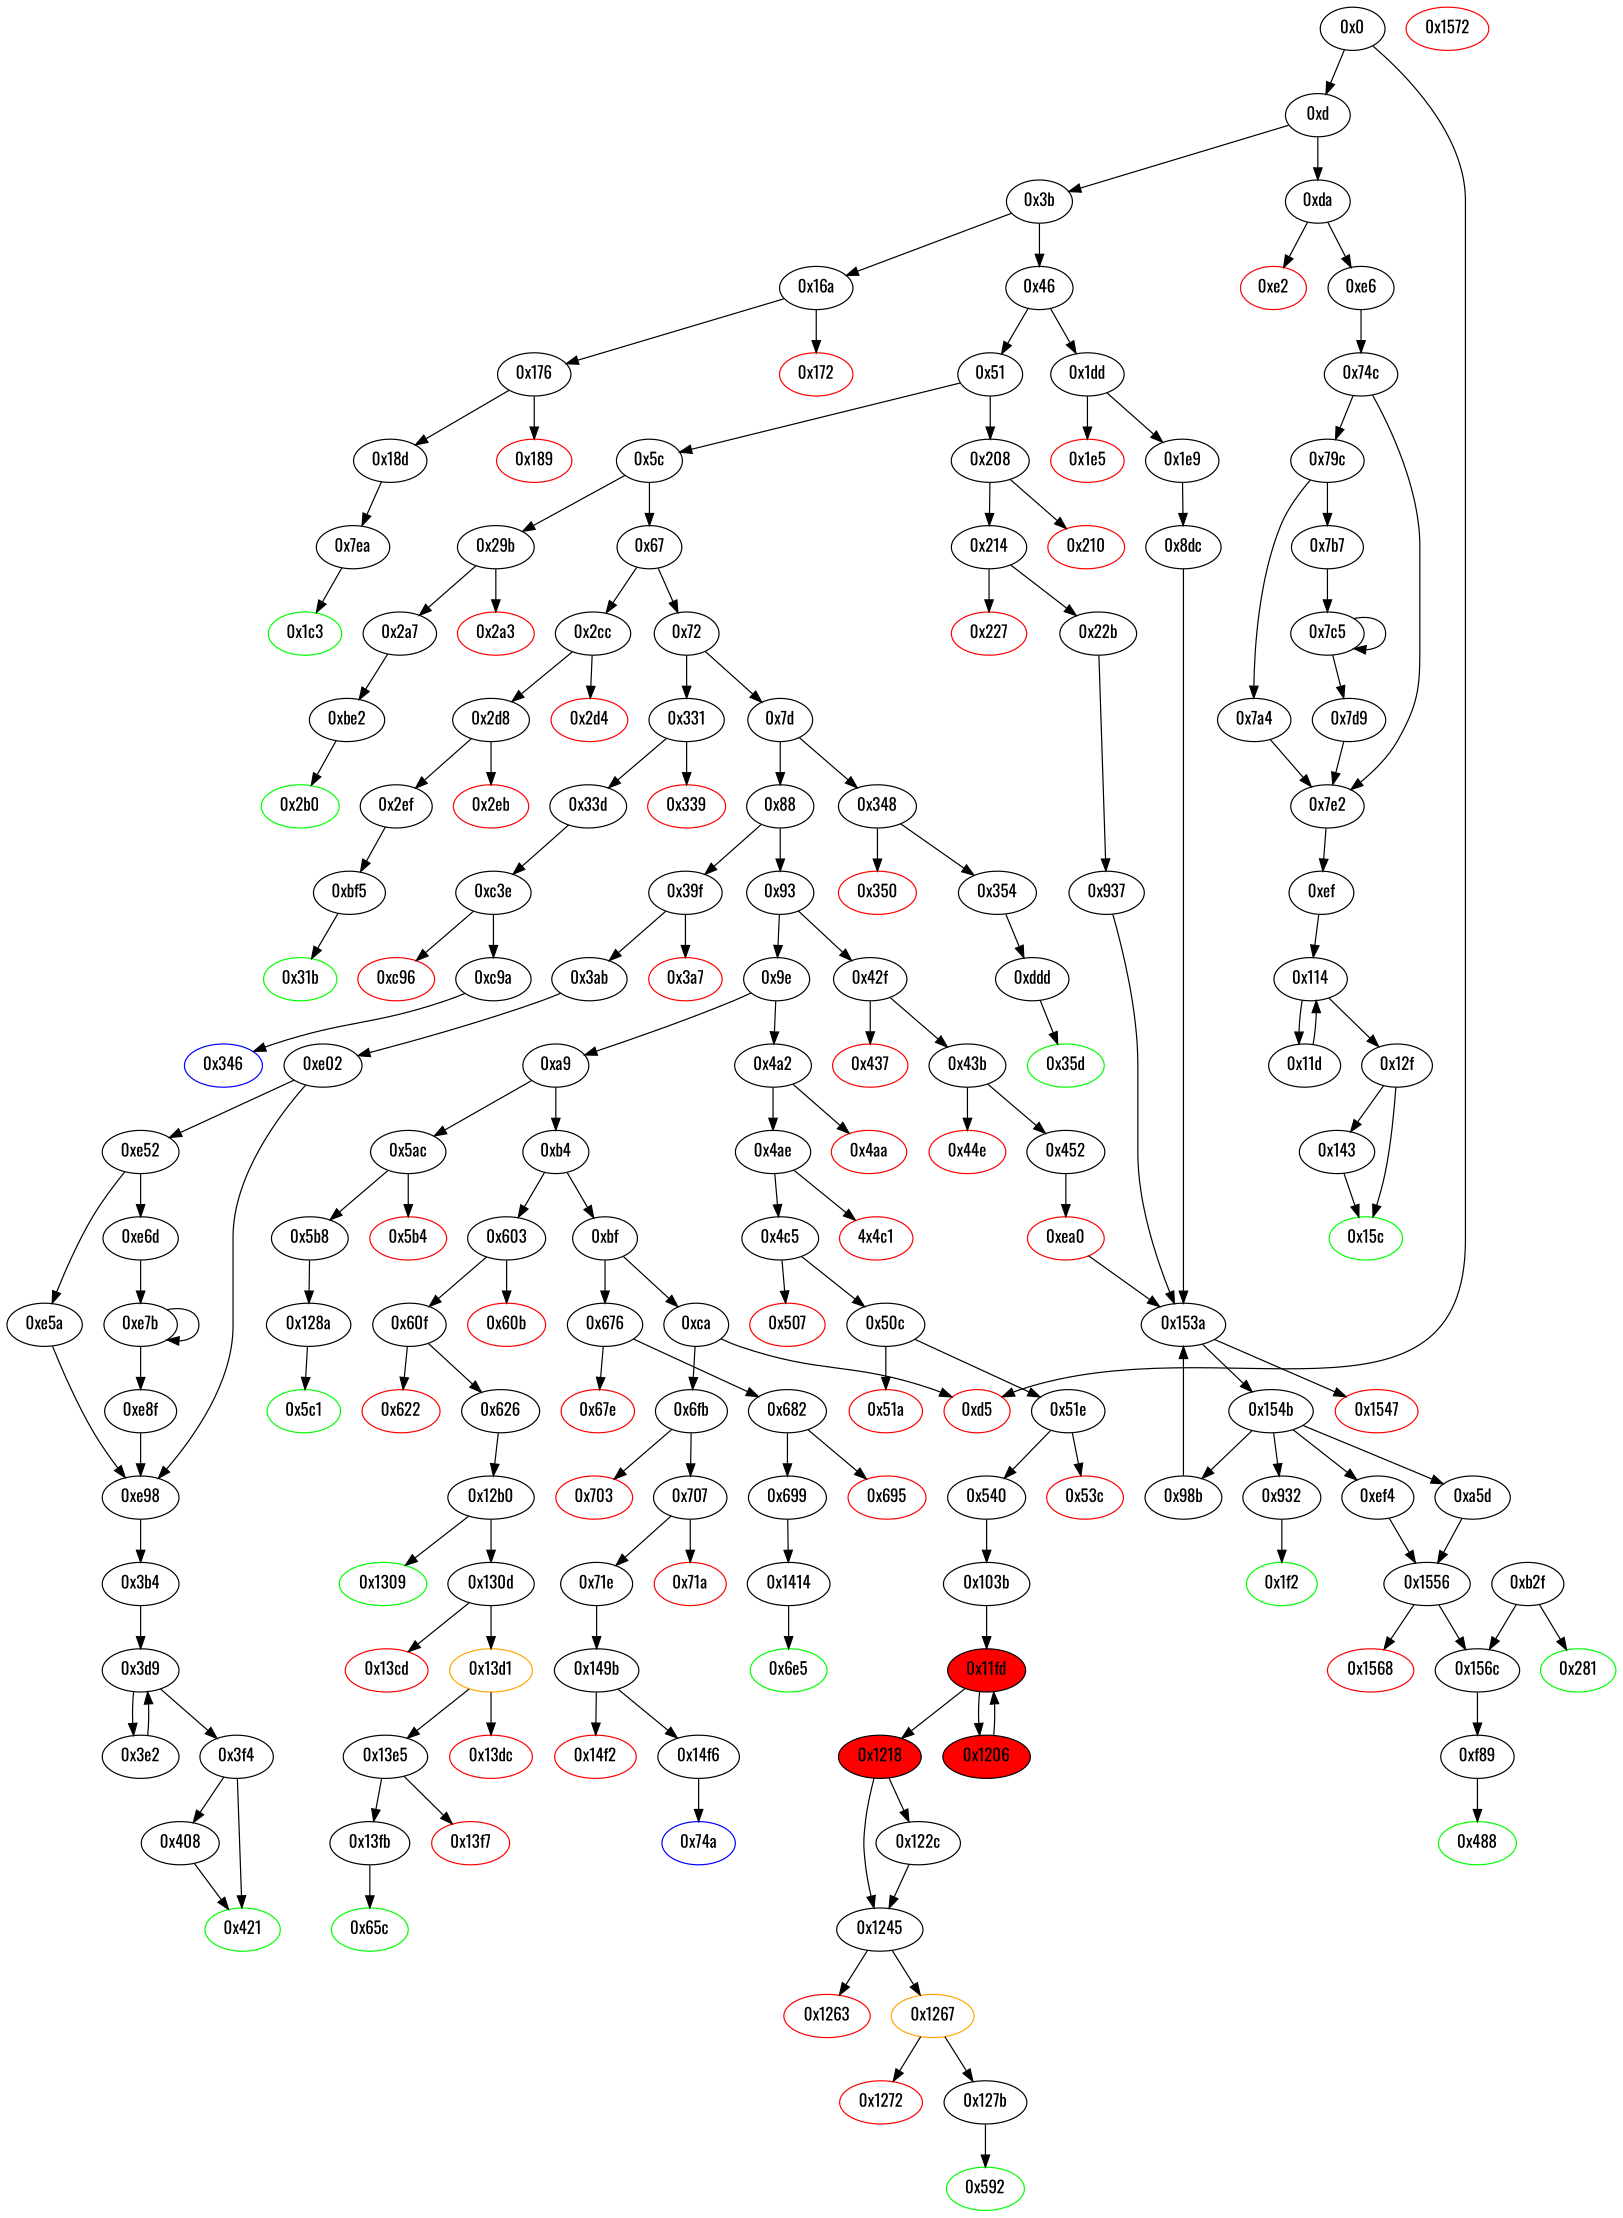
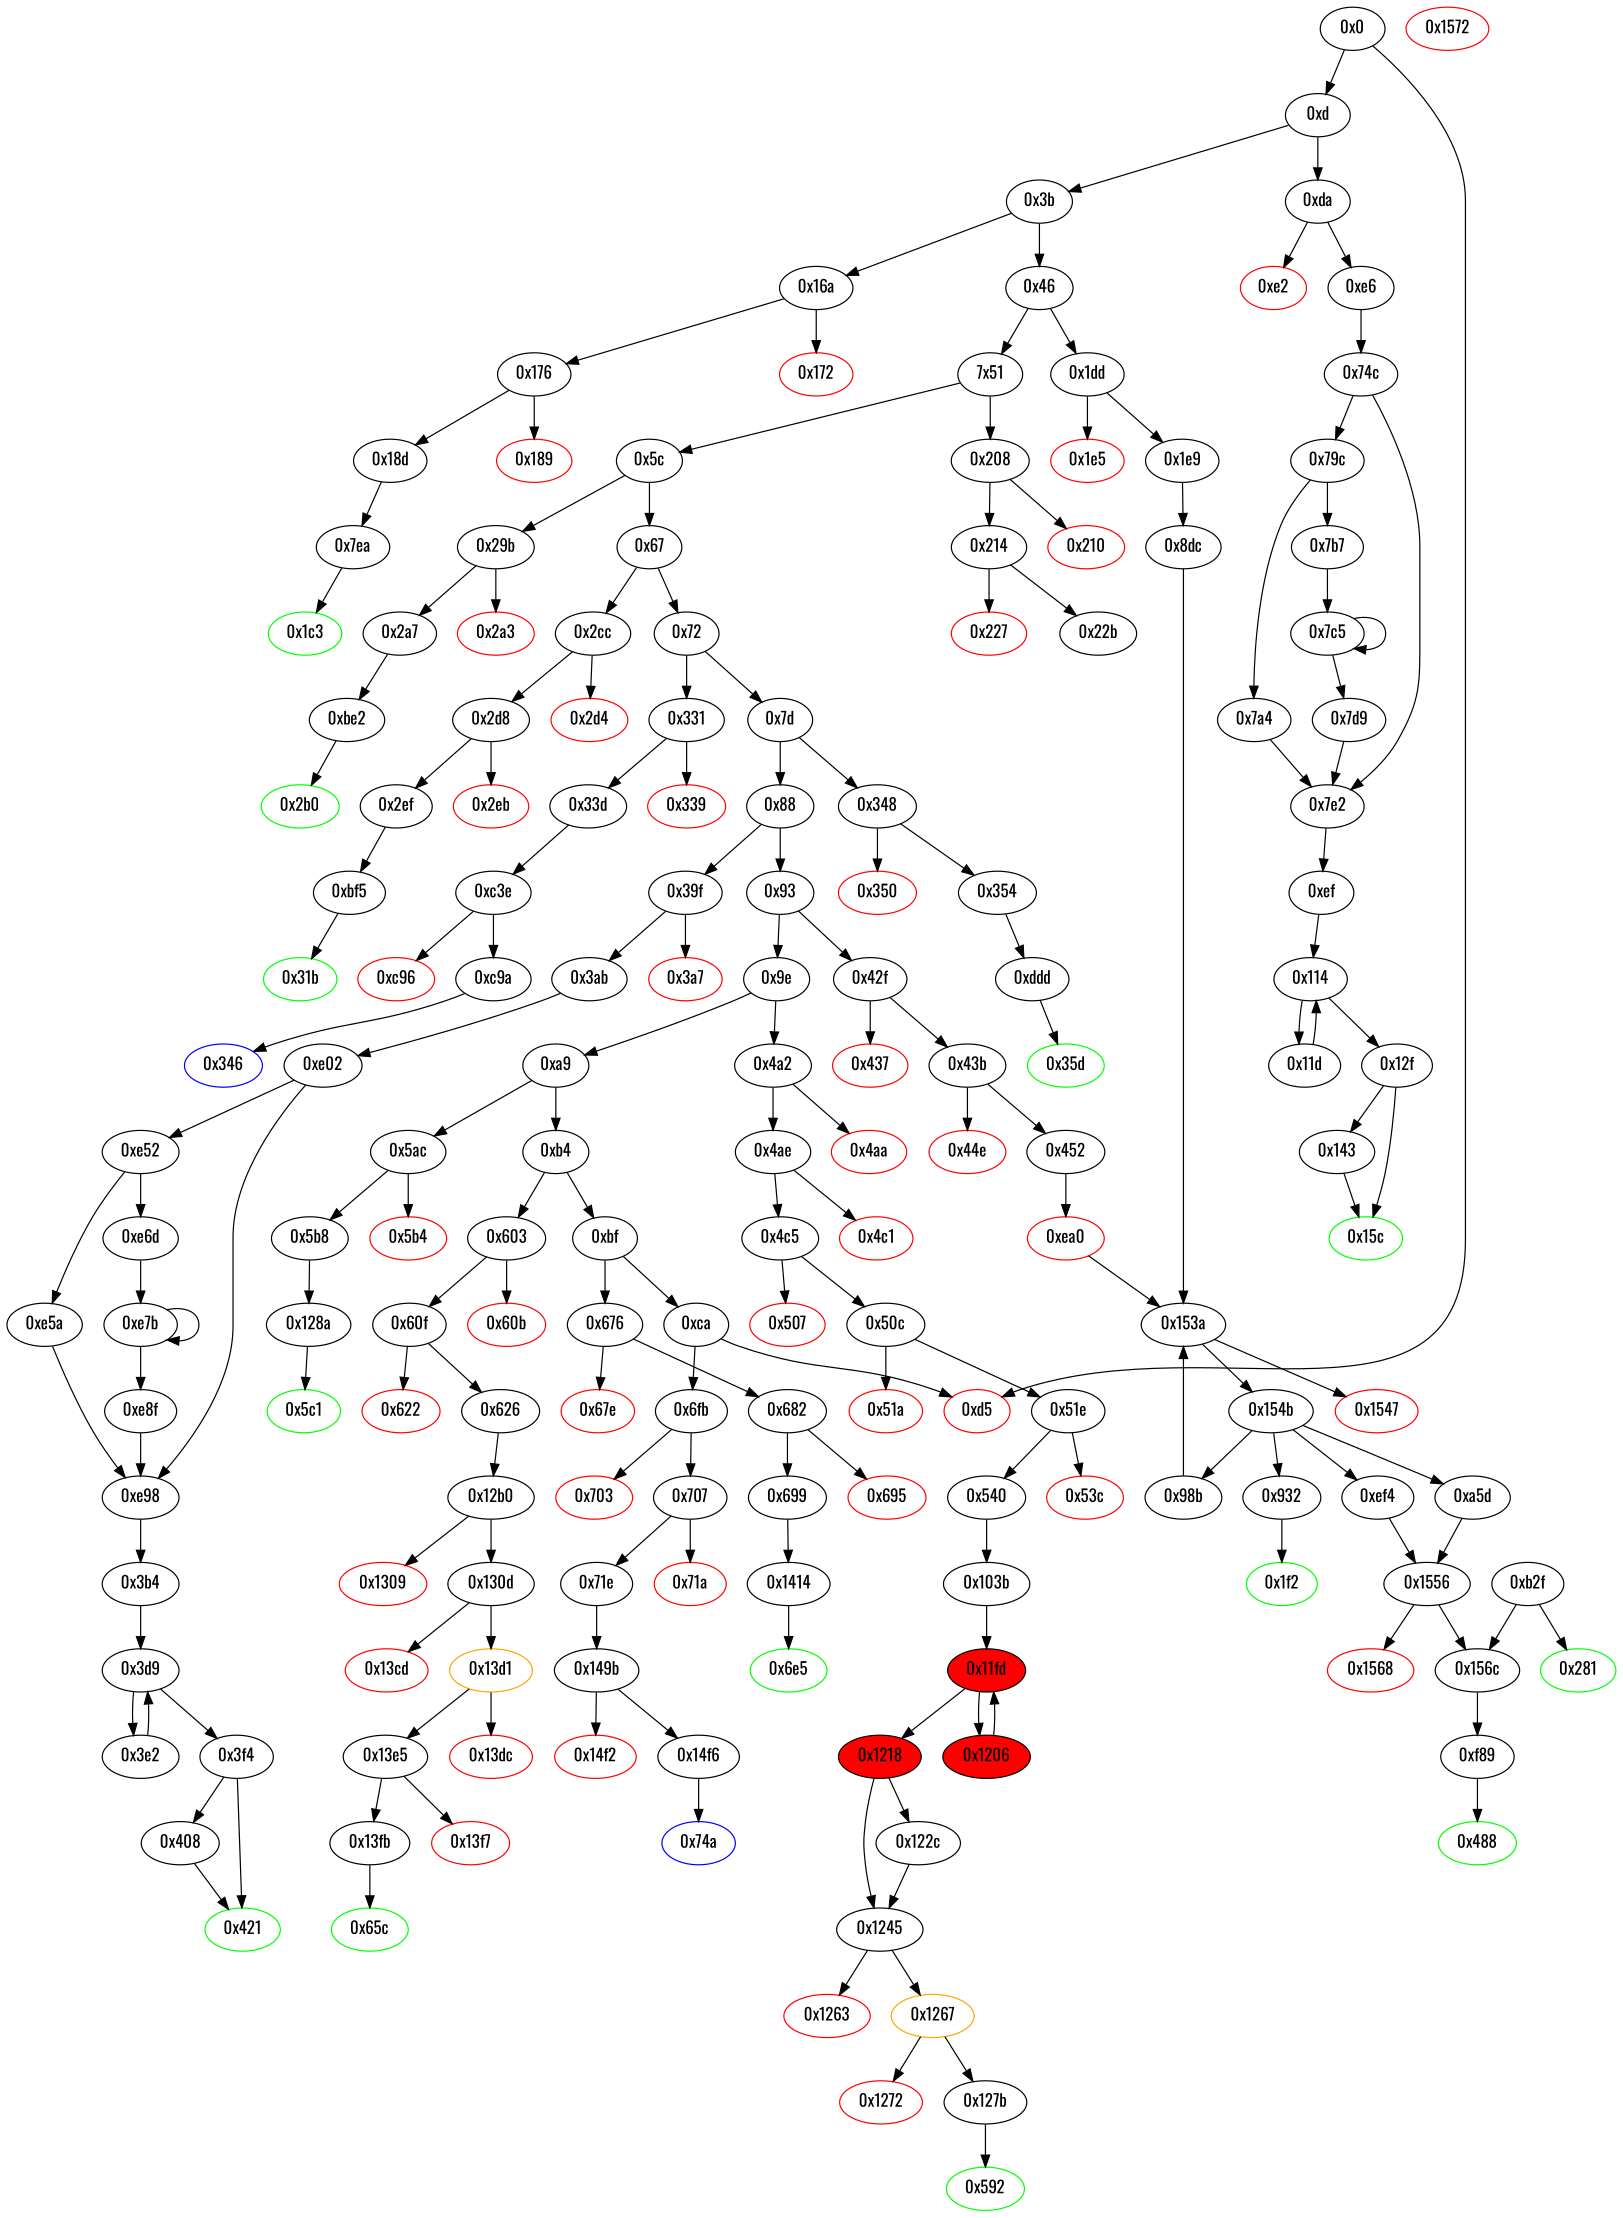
(990, 374) -> (990, 374)
(1107, 893) -> none
(876, 1238) -> (876, 1238)
(383, 1584) -> (383, 1584)
